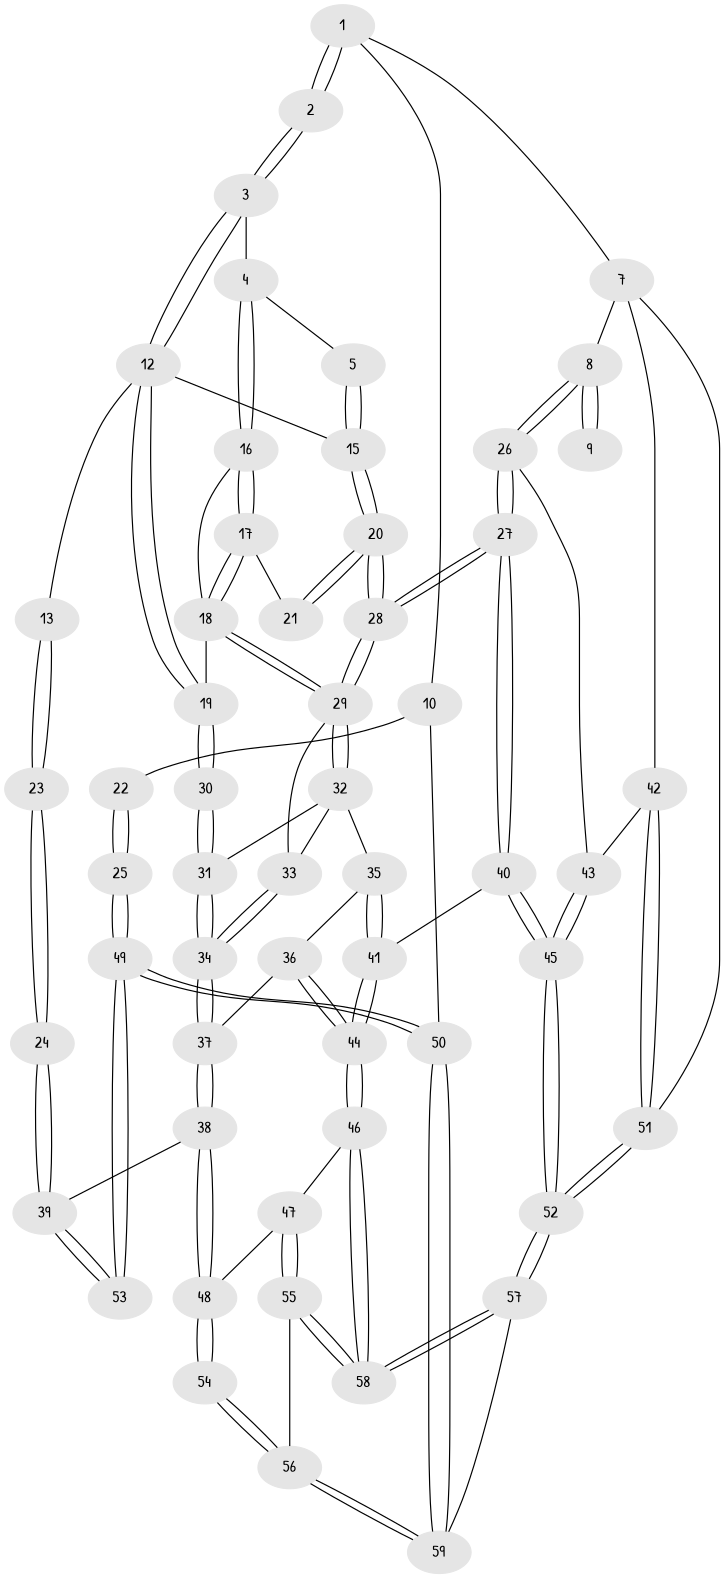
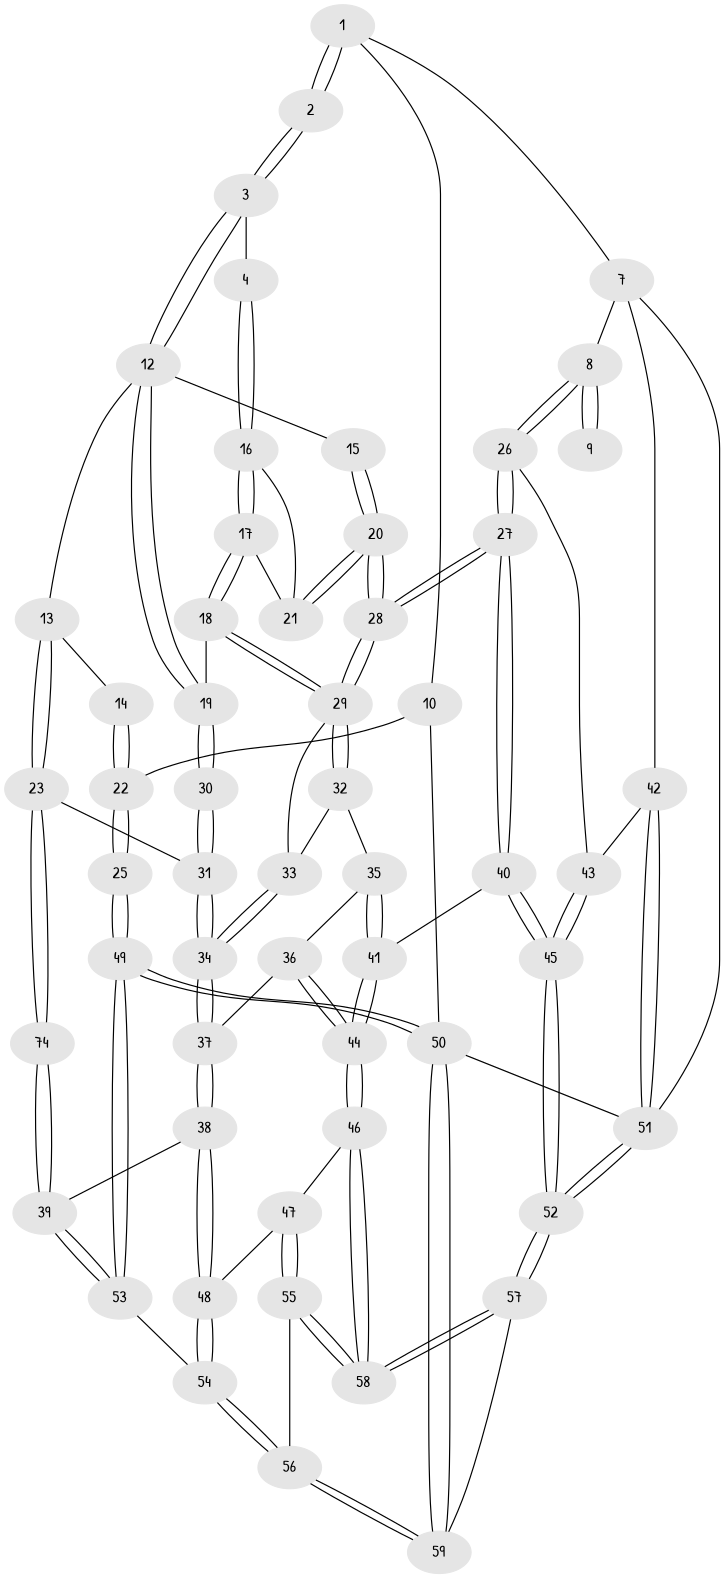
(353, 365) -> none
(200, 530) -> (292, 530)
none -> (121, 704)
(273, 831) -> (121, 831)
(42, 1044) -> (42, 1044)
none -> (535, 1083)
none -> (162, 1340)
